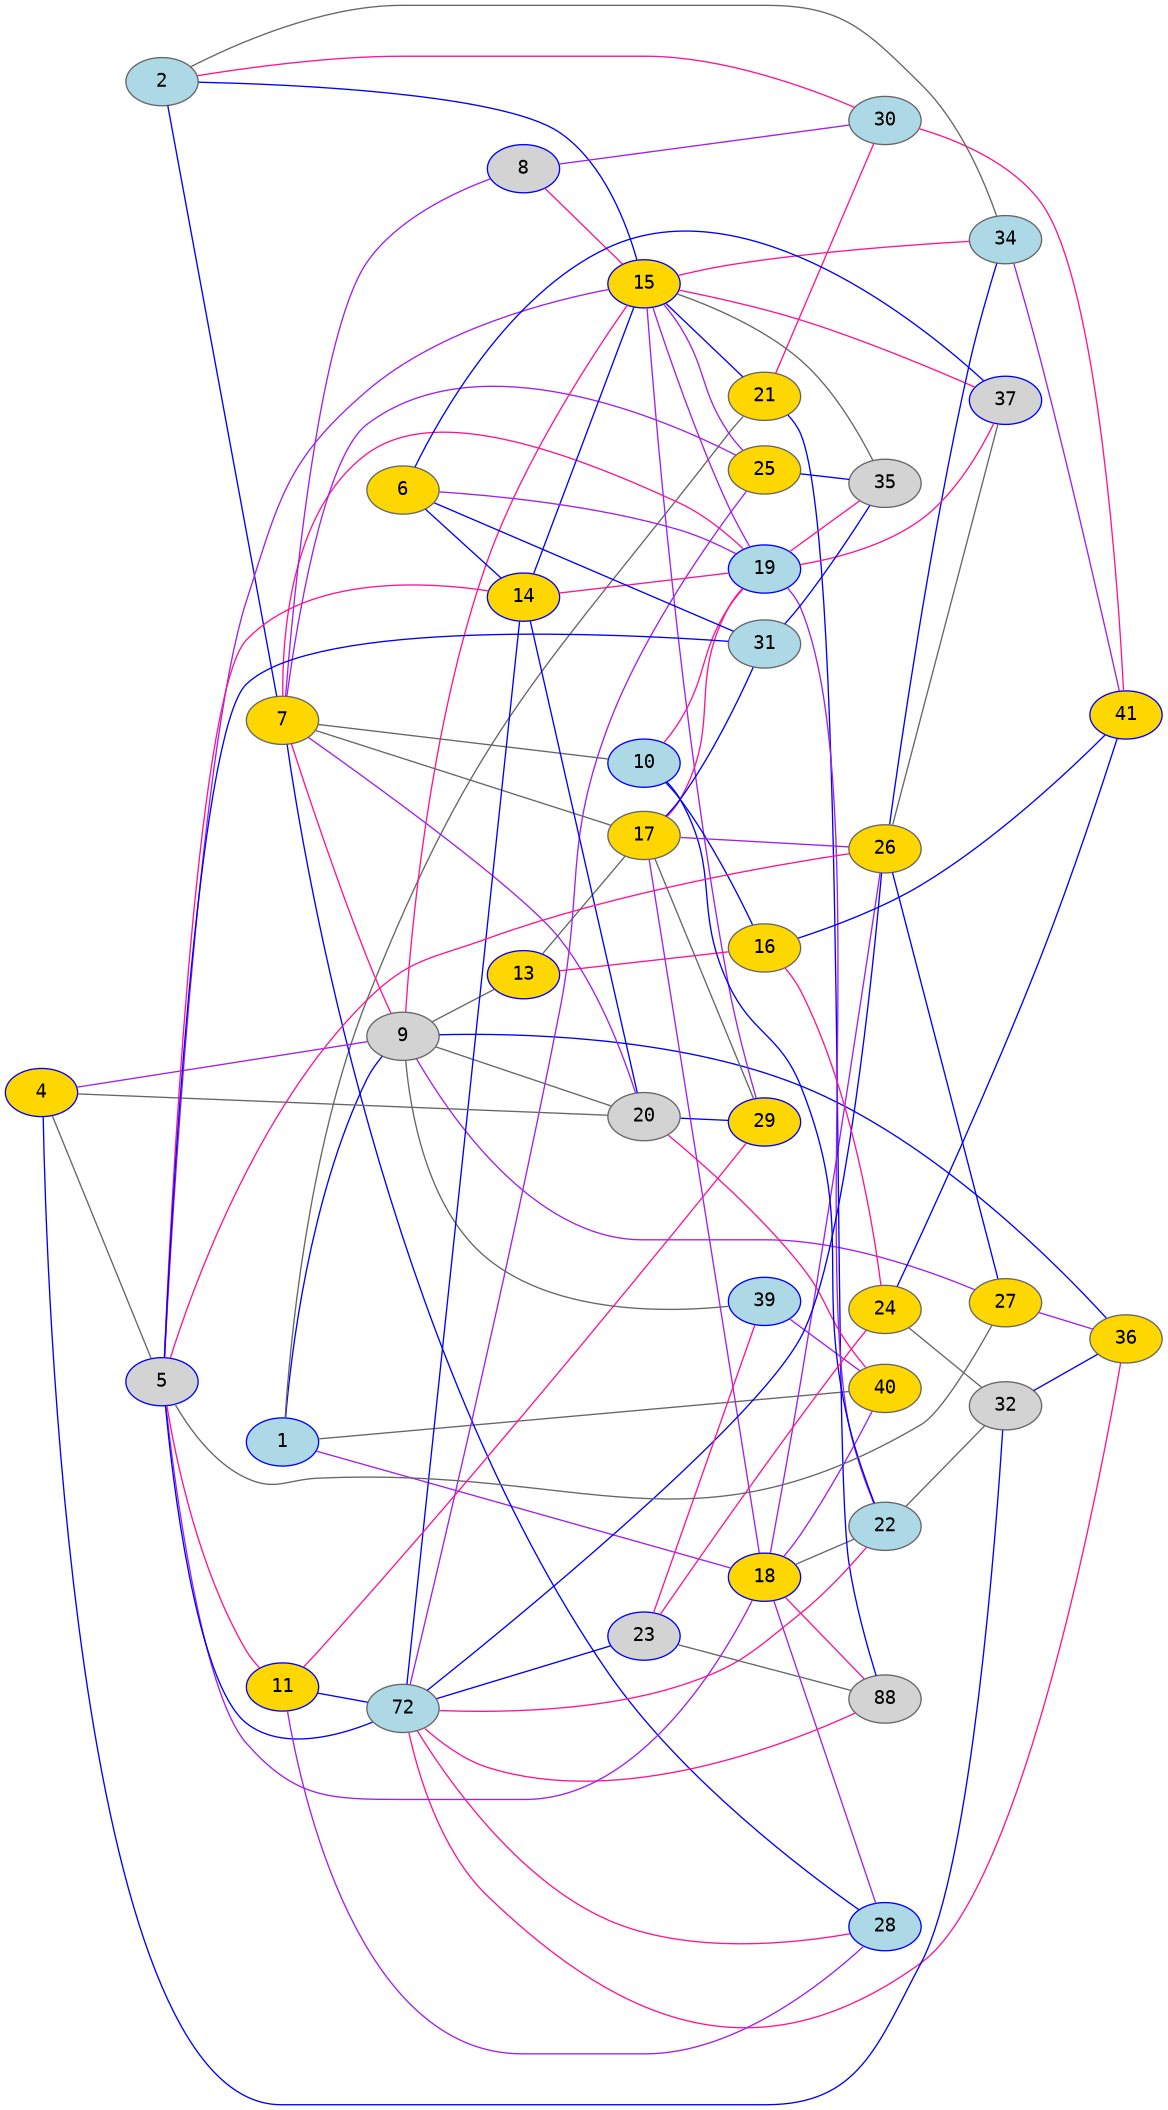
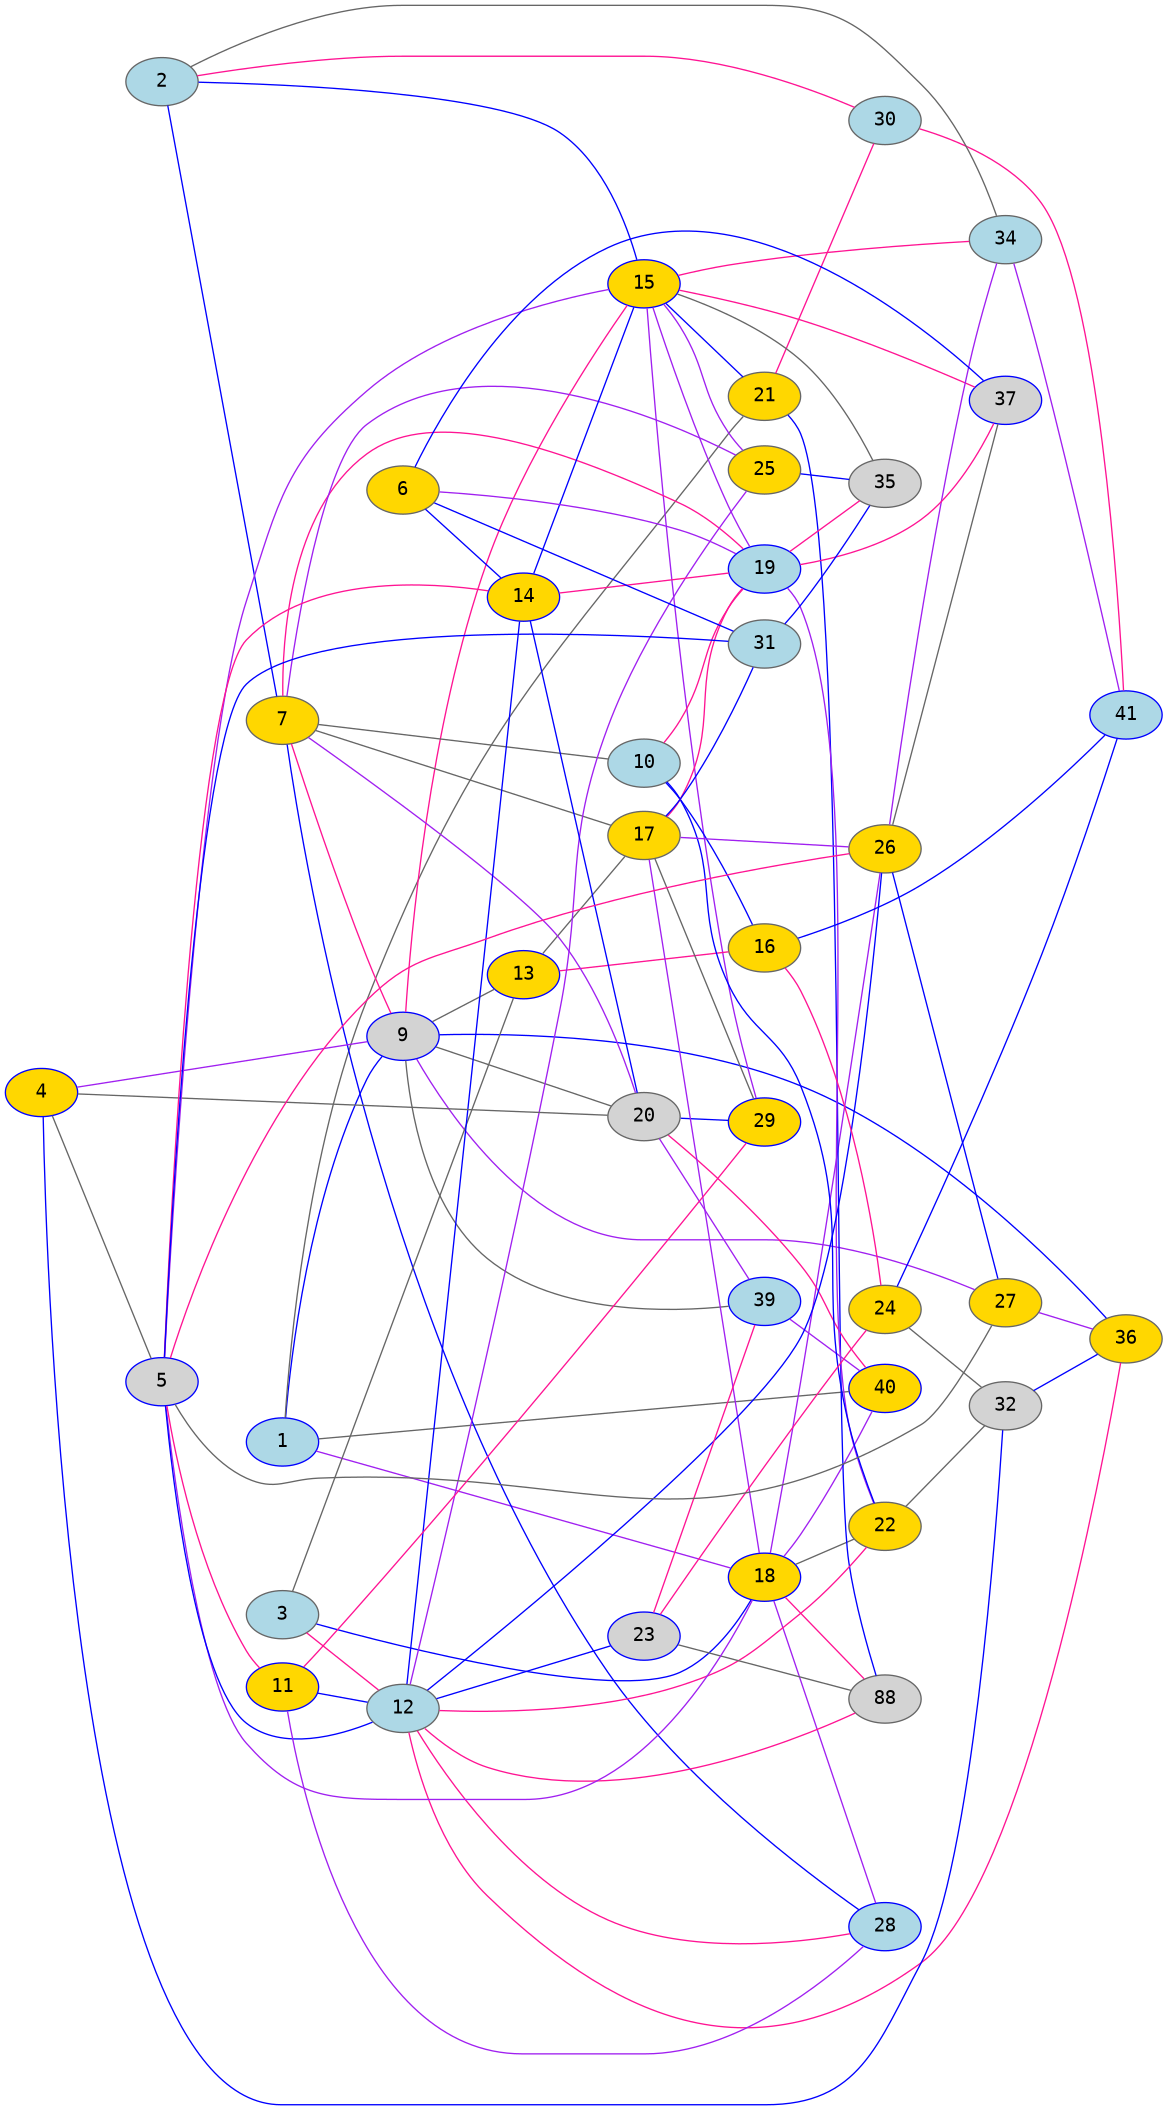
(524, 169) -> none
(934, 542) -> (934, 542)
(1126, 715) -> (1126, 715)
(644, 763) -> (644, 763)
(403, 1036) -> (403, 1036)
none -> (693, 1191)
(885, 1388) -> (885, 1388)
(885, 1526) -> (885, 1526)
none -> (283, 1615)
(403, 1708) -> (403, 1708)
